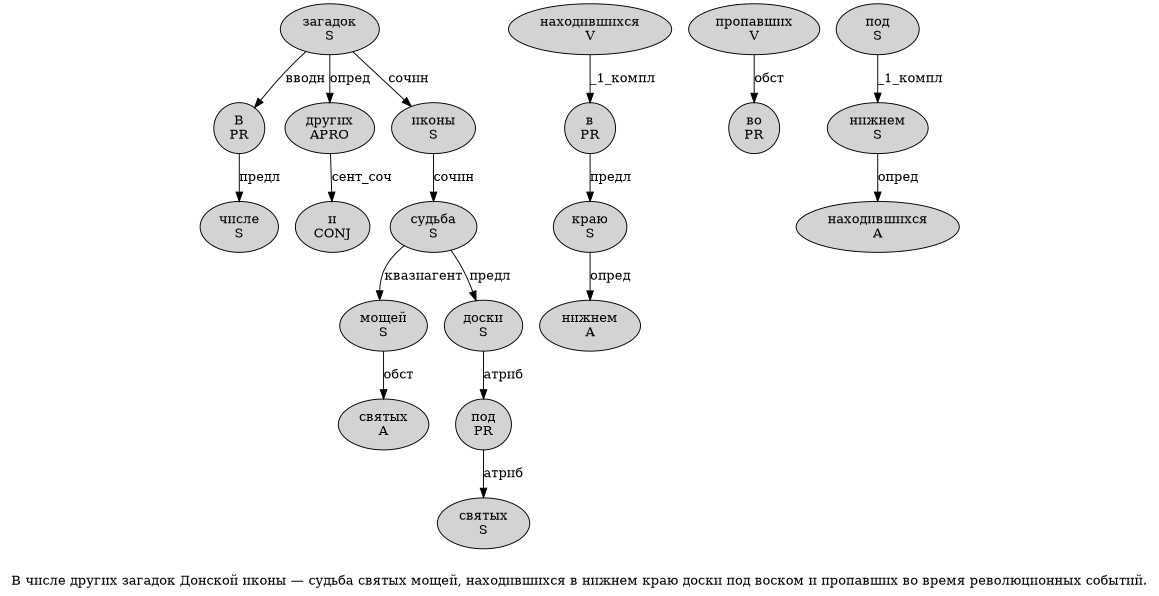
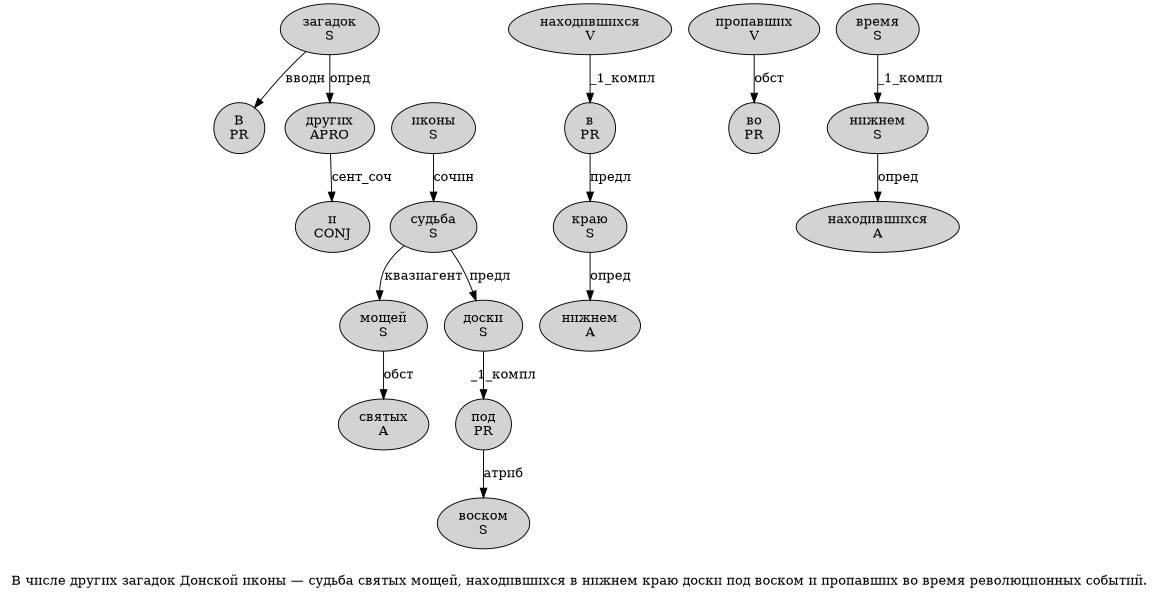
(878, 29) -> (878, 29)
(378, 76) -> none
(239, 227) -> none
(504, 375) -> (504, 375)
(484, 523) -> (484, 523)
